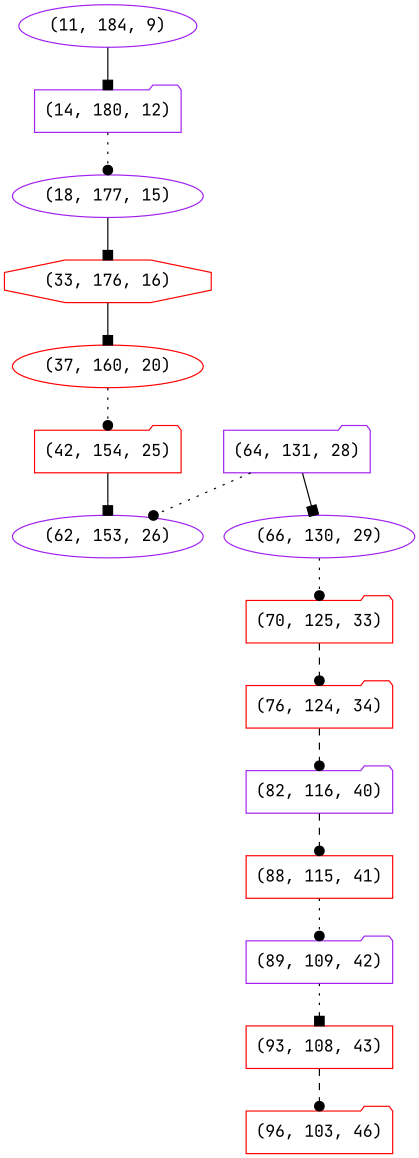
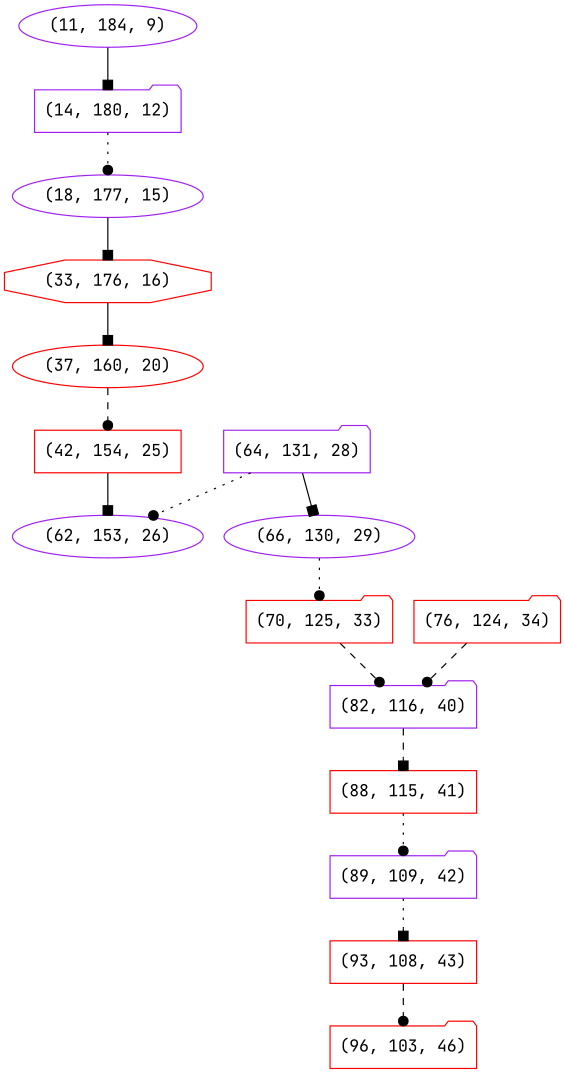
(108, 404) -> (108, 404)
(108, 452) -> (108, 452)
(319, 660) -> (358, 661)
(319, 830) -> (403, 744)
